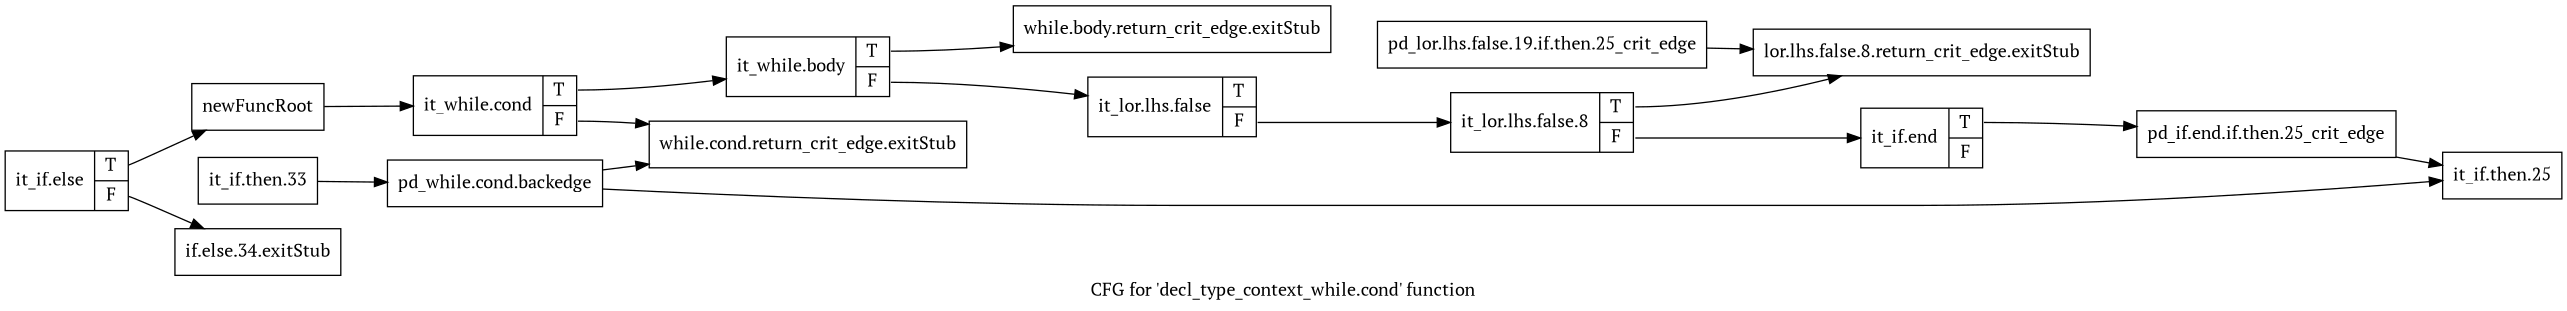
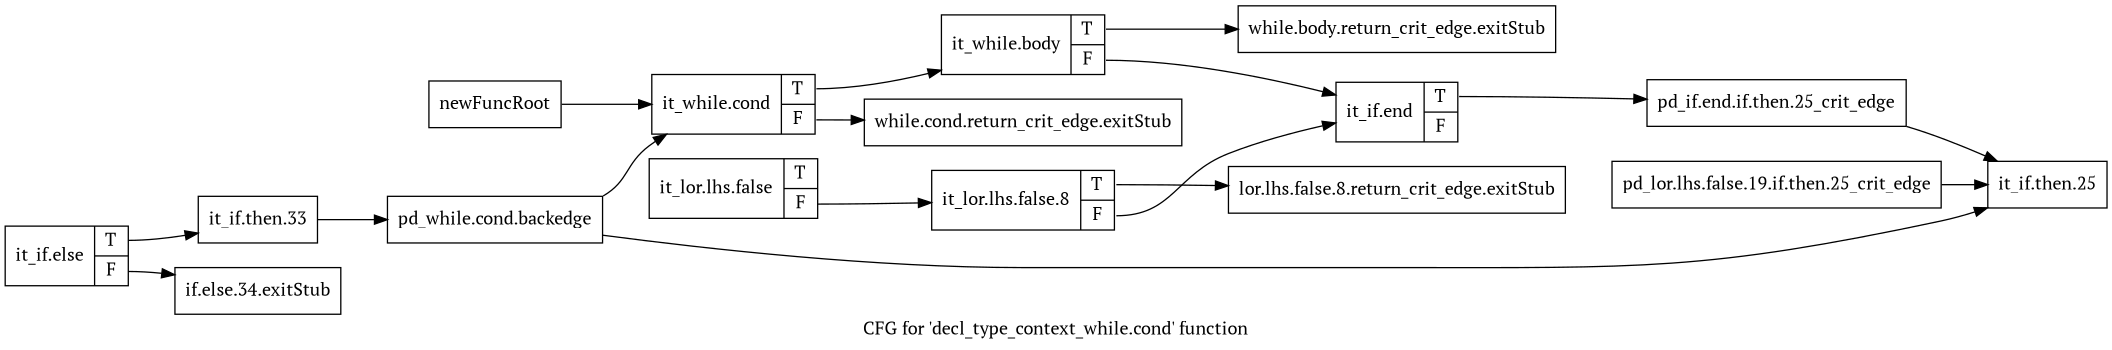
(1724, 48) -> (1958, 185)
(983, 86) -> (1215, 70)
(161, 151) -> (157, 239)
(619, 168) -> (629, 168)
